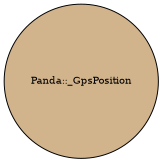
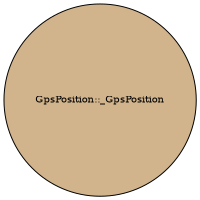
(81, 81) -> (100, 100)
